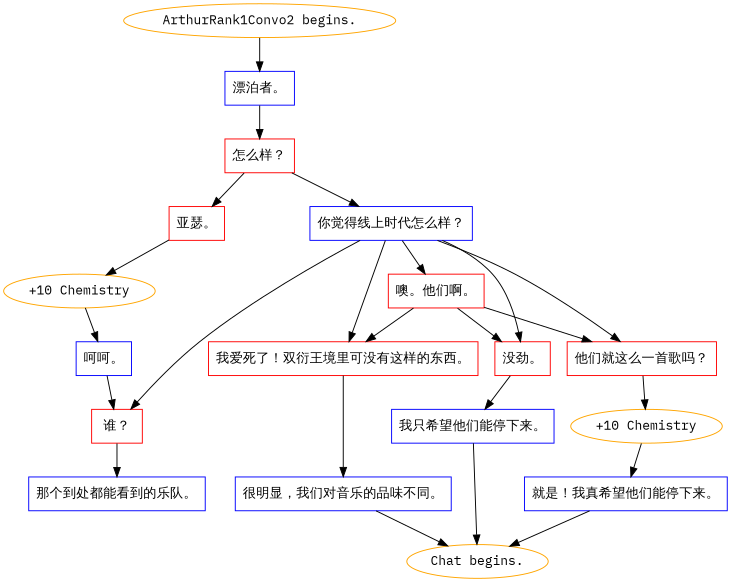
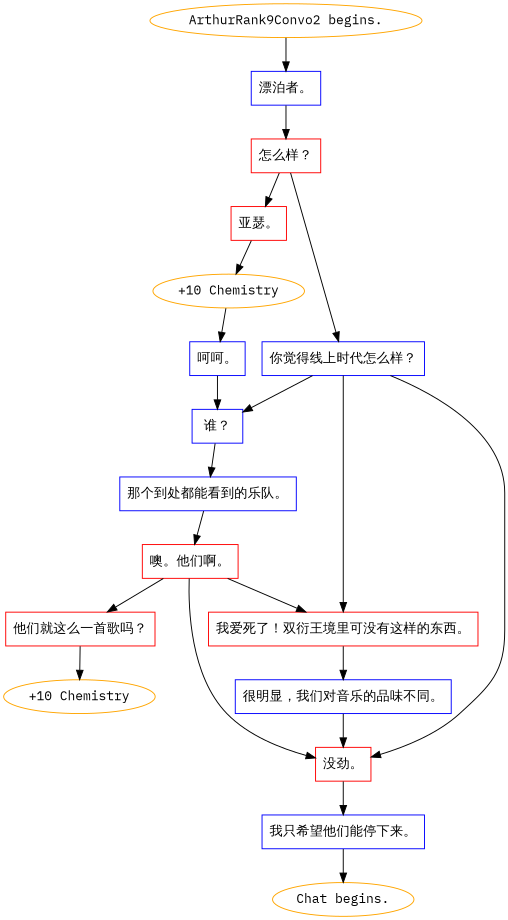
(260, 21) -> (286, 21)
(411, 253) -> (200, 523)
(529, 282) -> none
(117, 426) -> (217, 426)
(626, 494) -> none
(408, 526) -> (343, 726)
